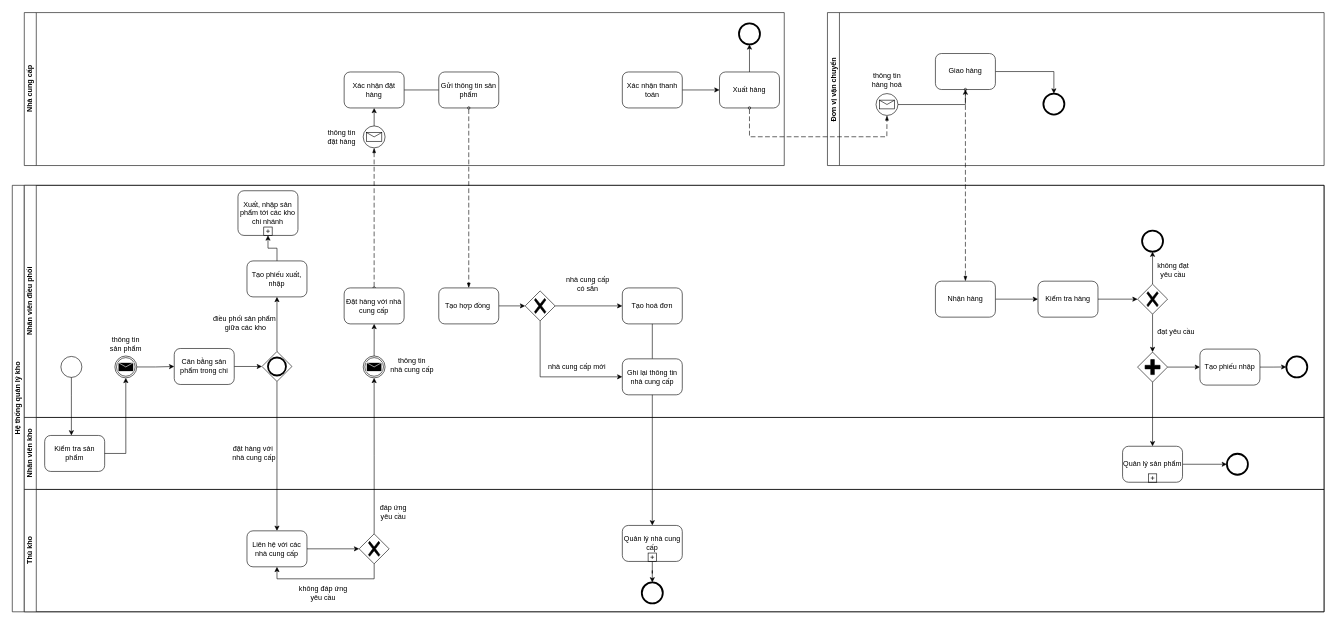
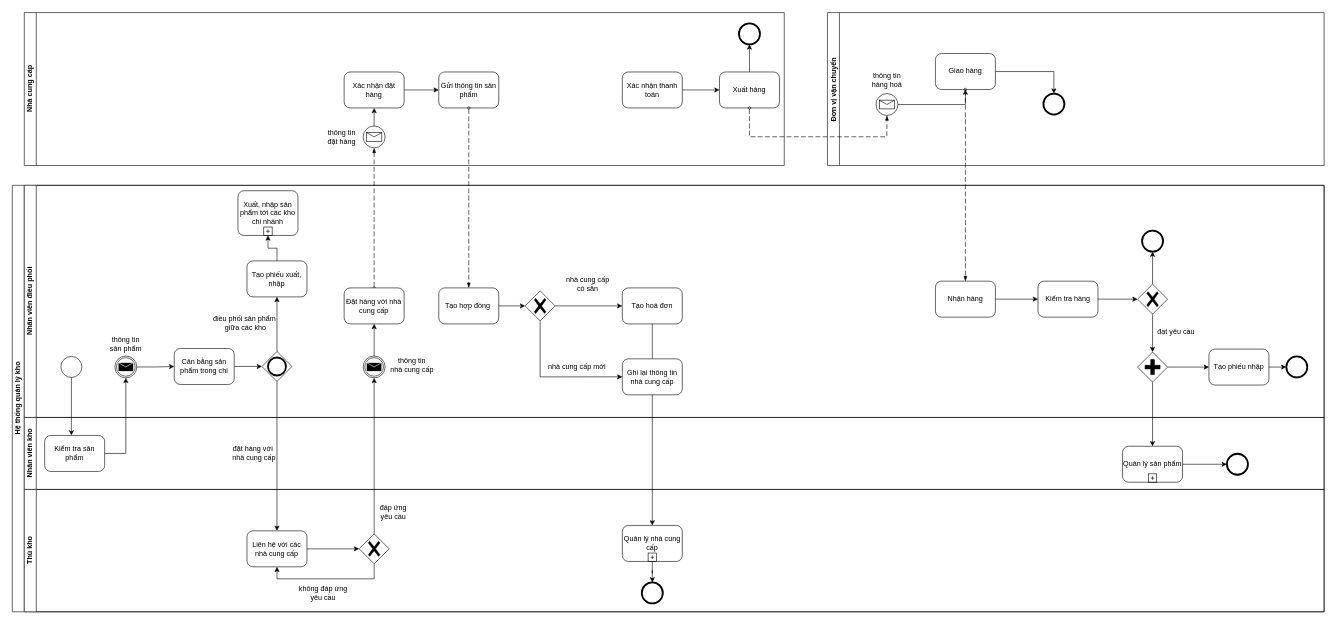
(435, 90) -> (433, 90)
(1173, 270) -> none
(1230, 367) -> (1239, 367)
